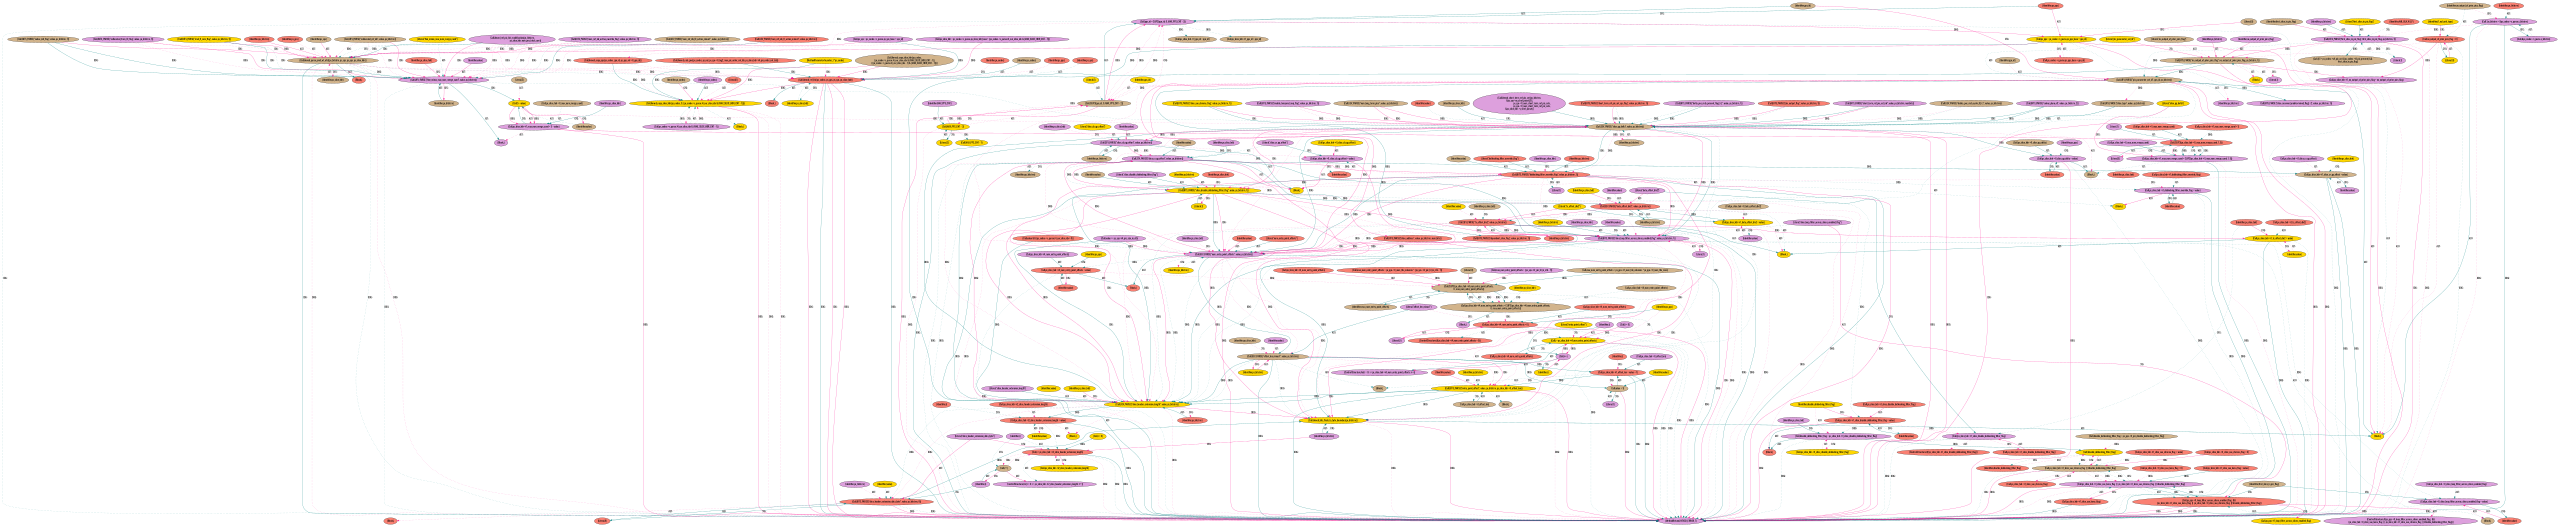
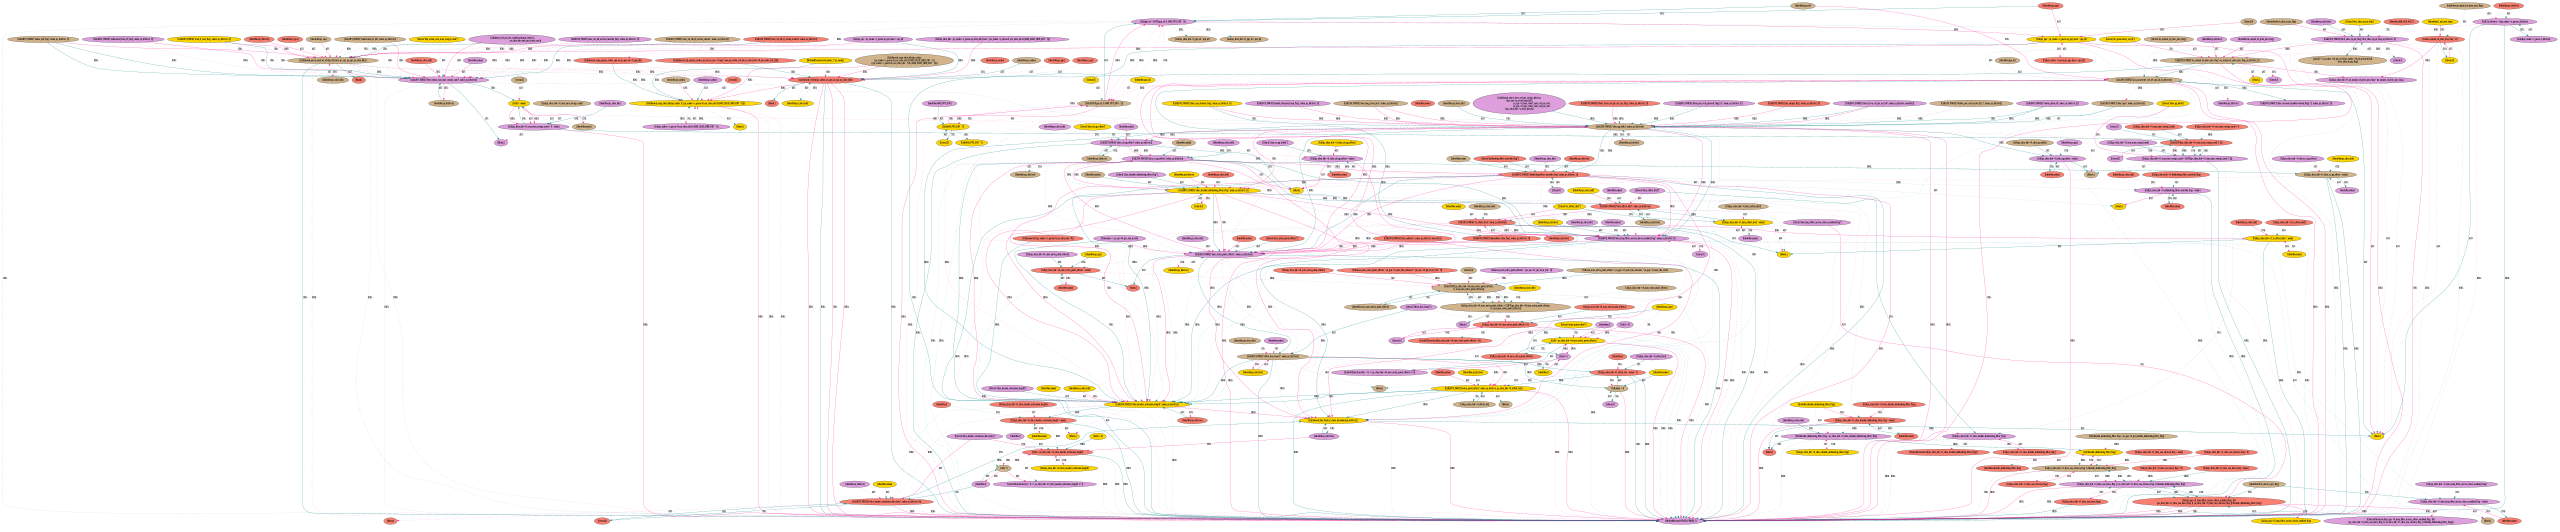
(1324, 134) -> (1324, 134)
